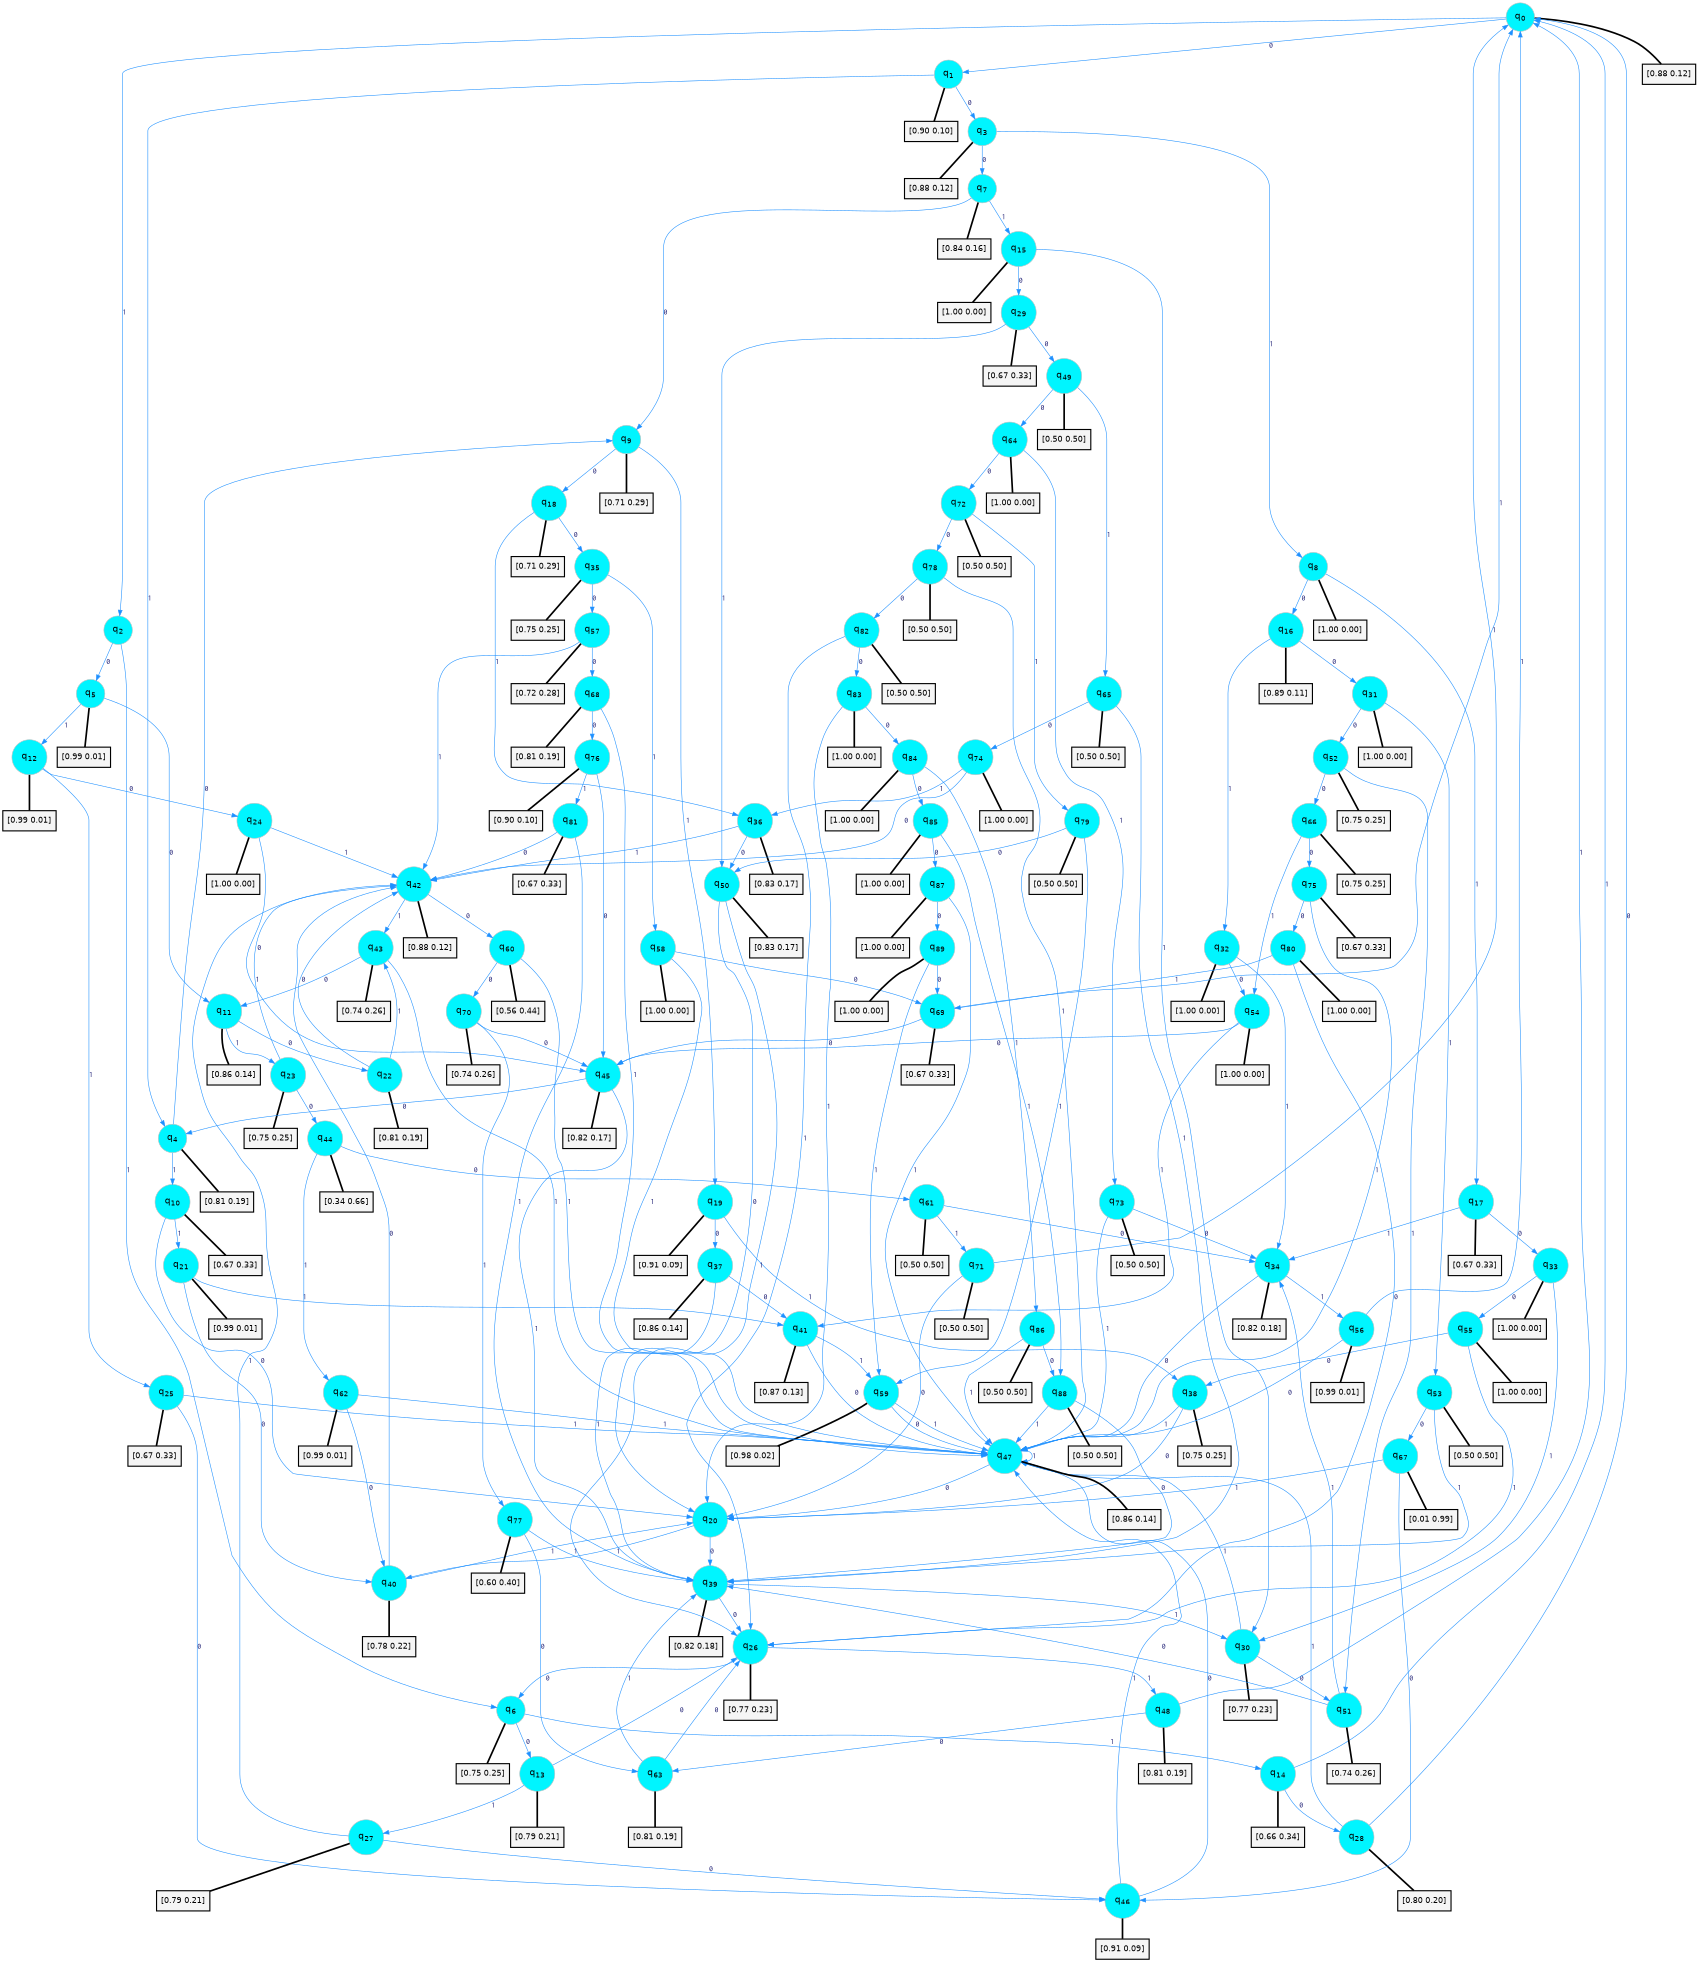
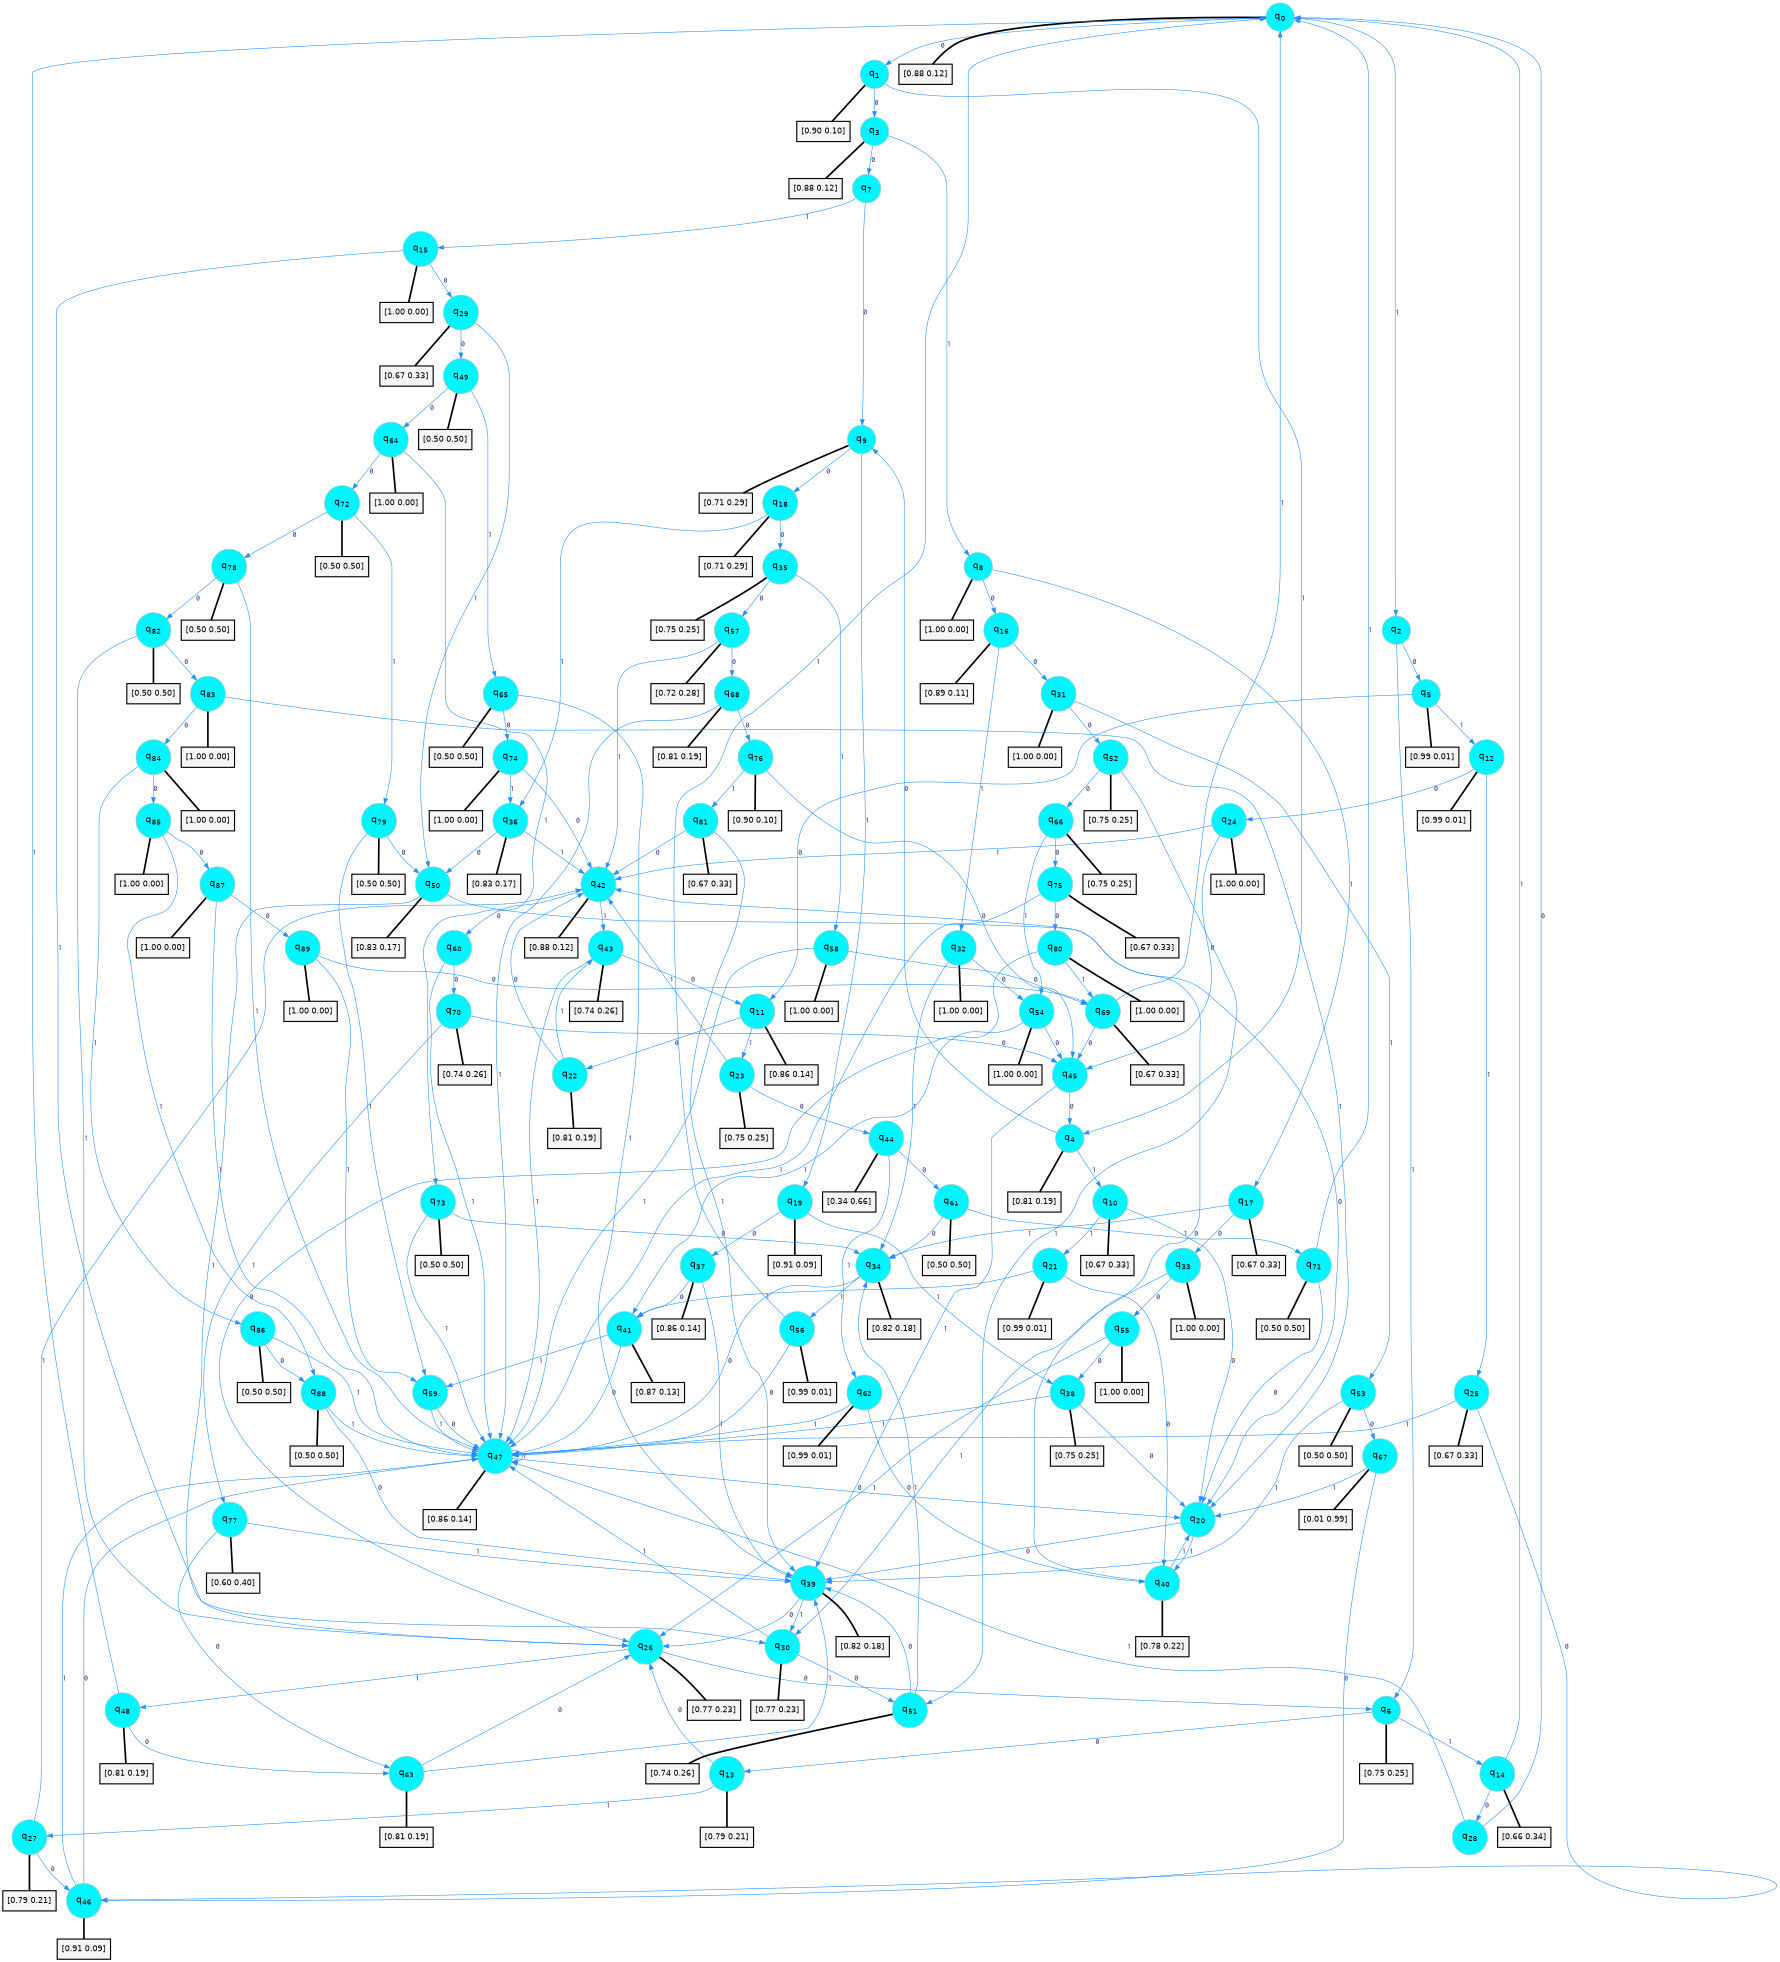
(964, 249) -> none
(518, 1011) -> none
(589, 1138) -> none
(753, 1456) -> none
(1424, 1901) -> none
